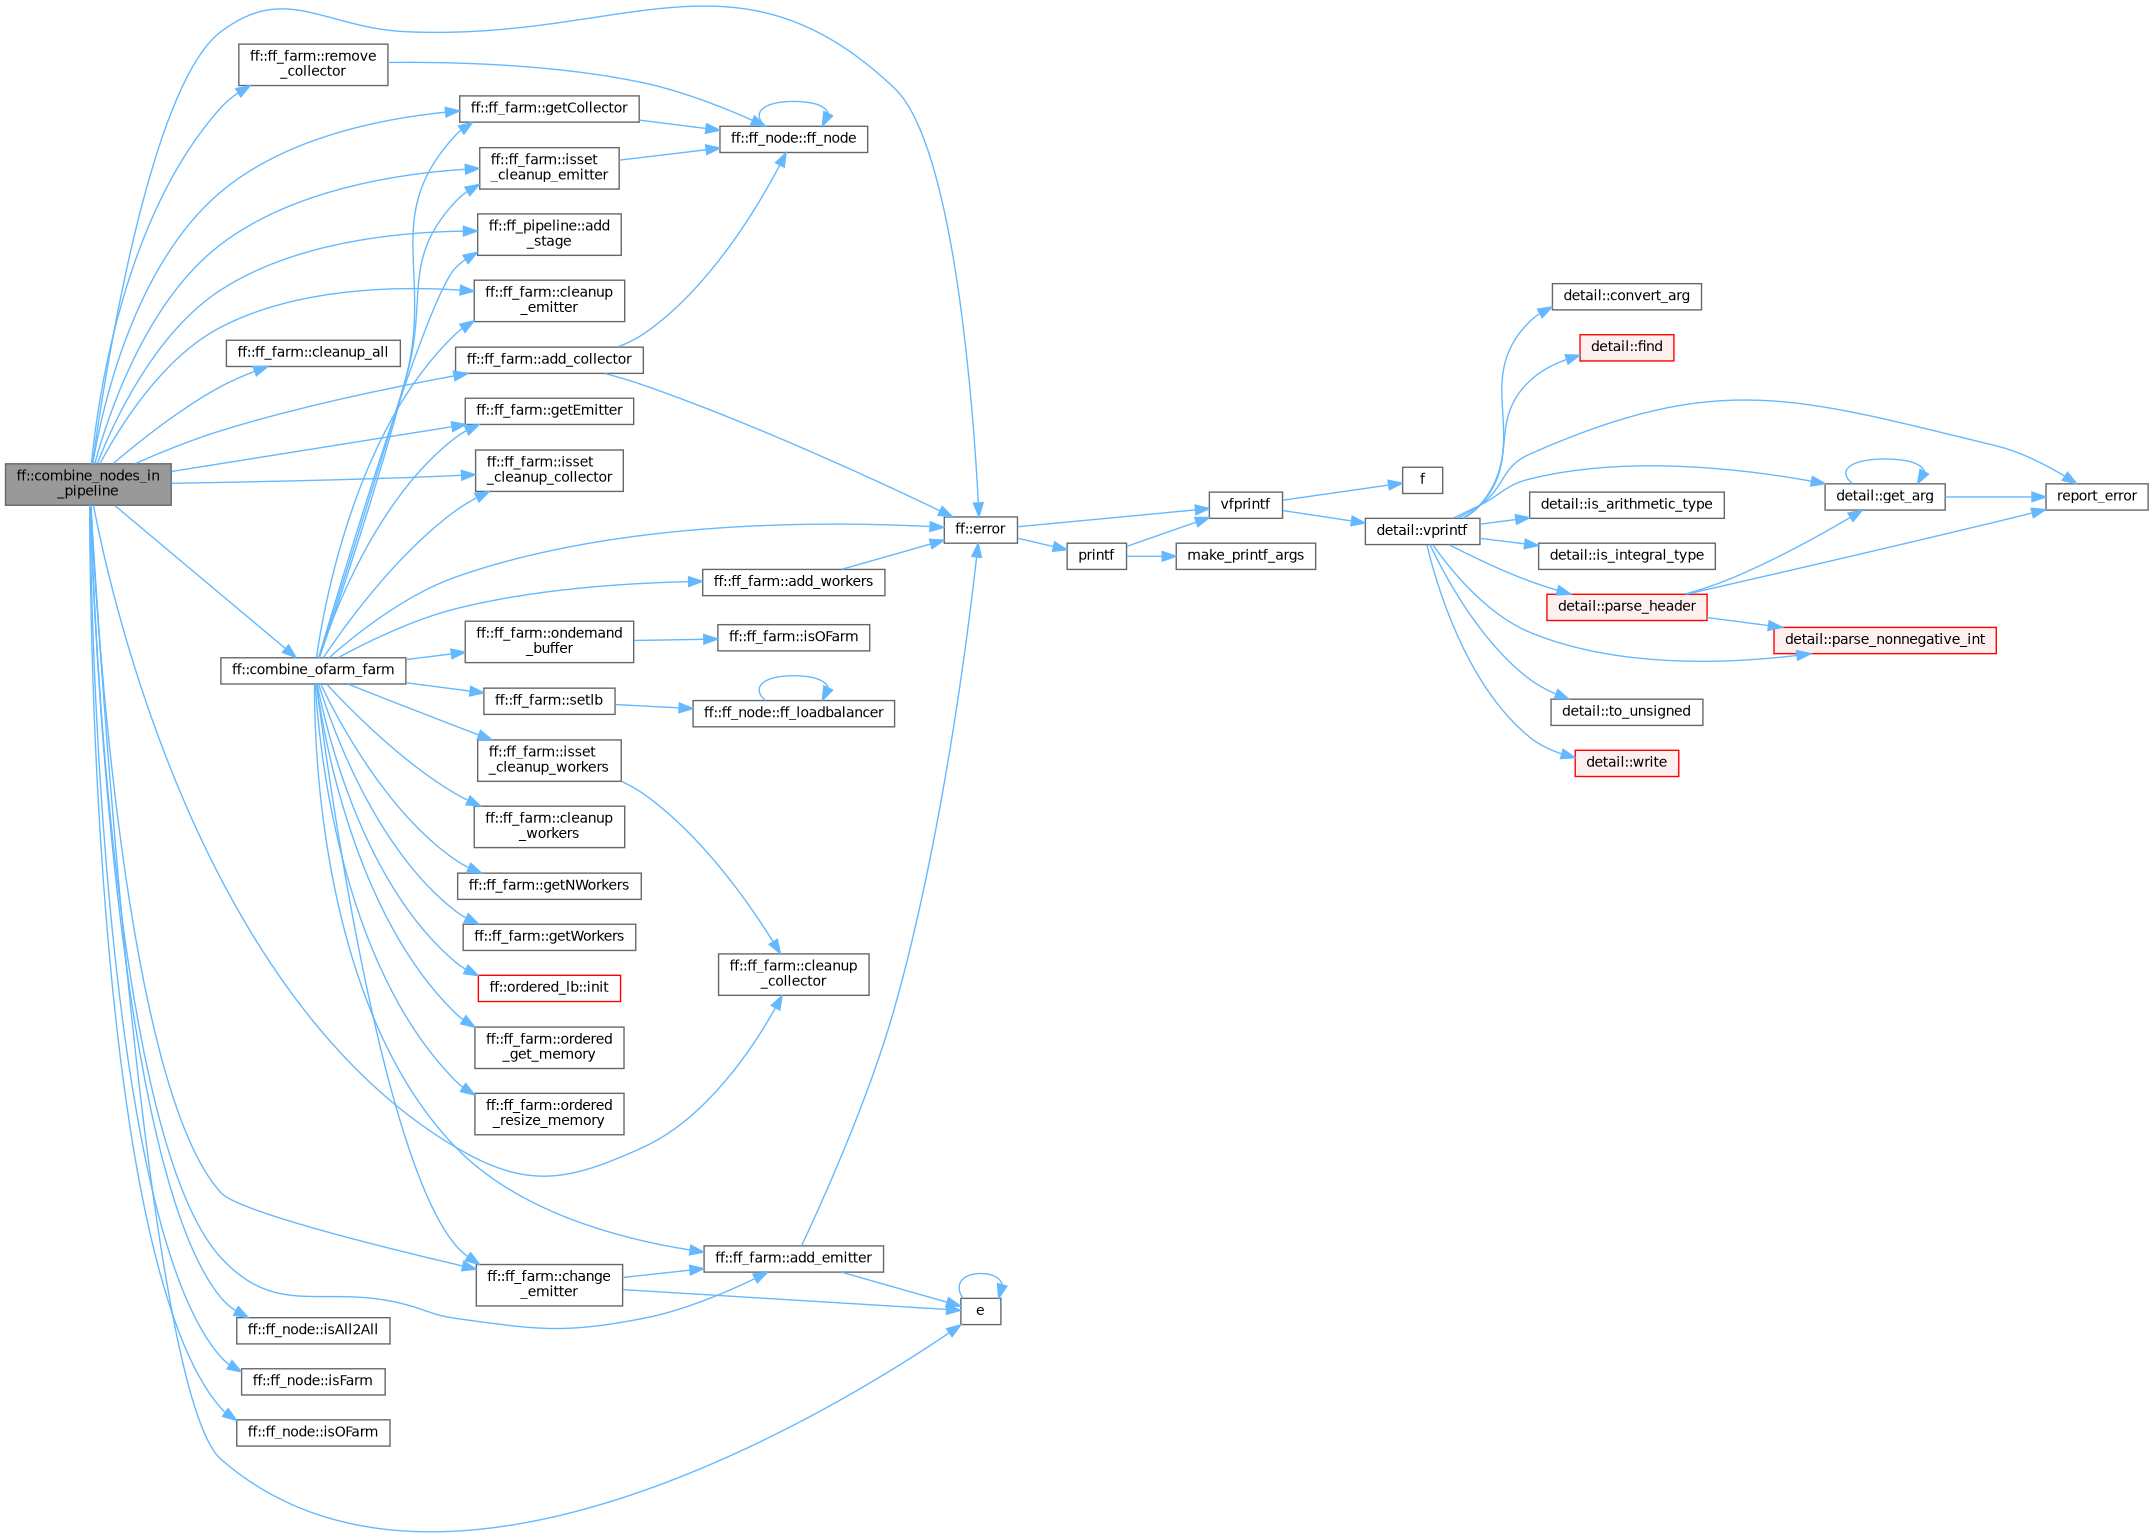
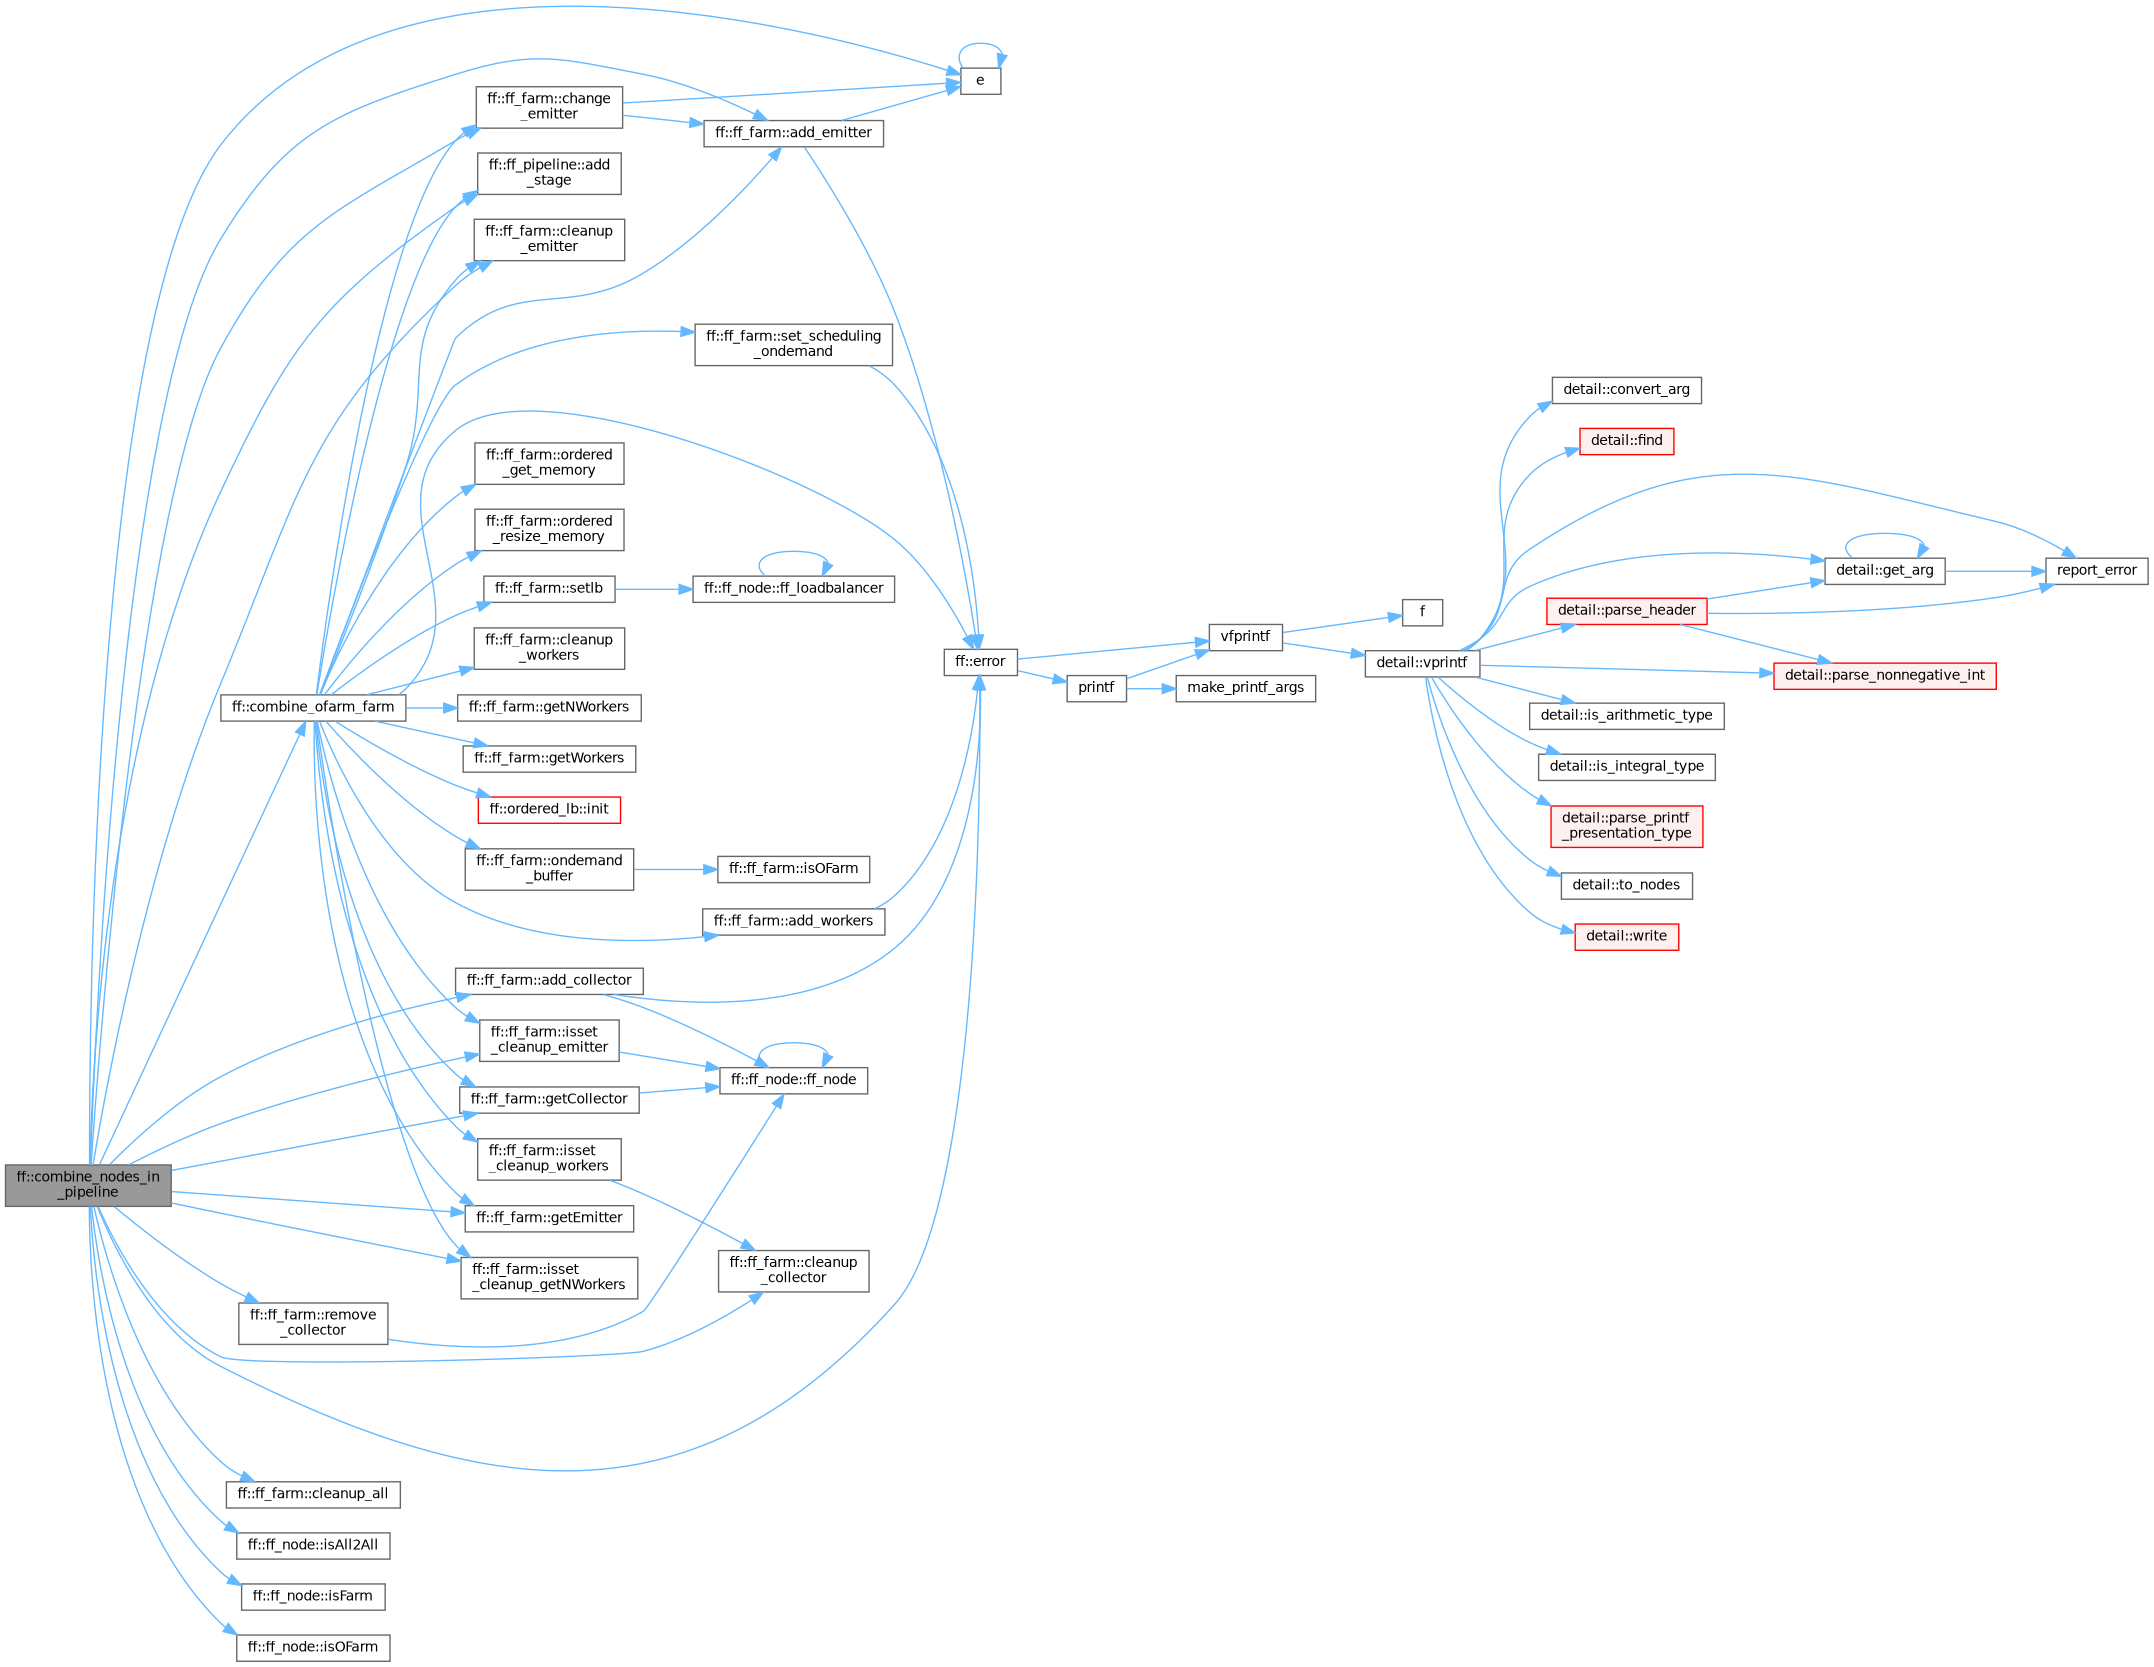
none -> (794, 345)
(549, 471) -> (549, 1278)
(1627, 712) -> (1627, 886)
none -> (1627, 827)
